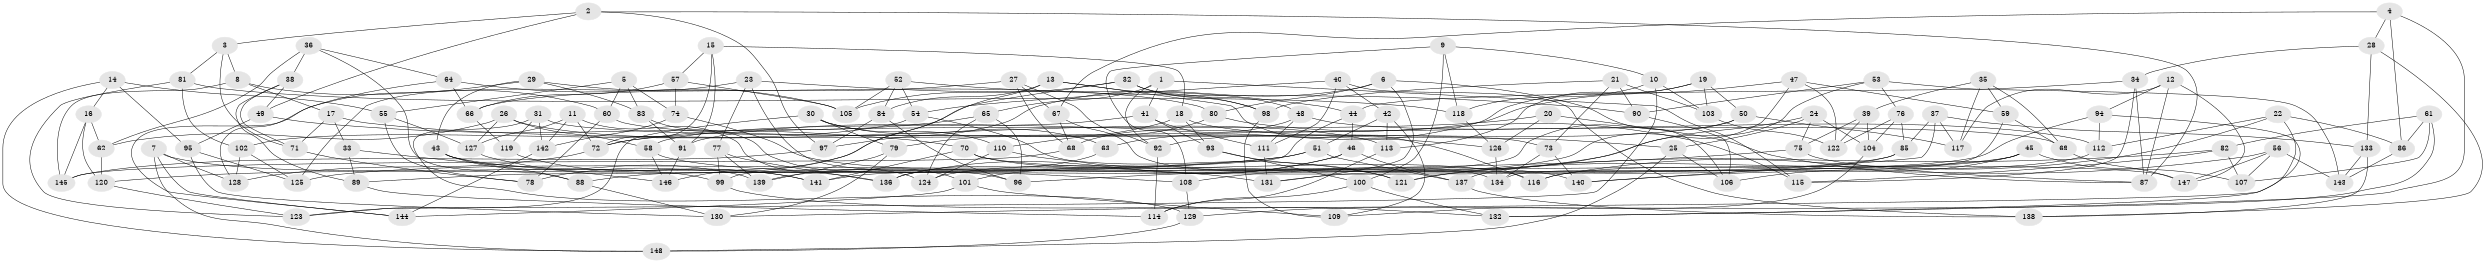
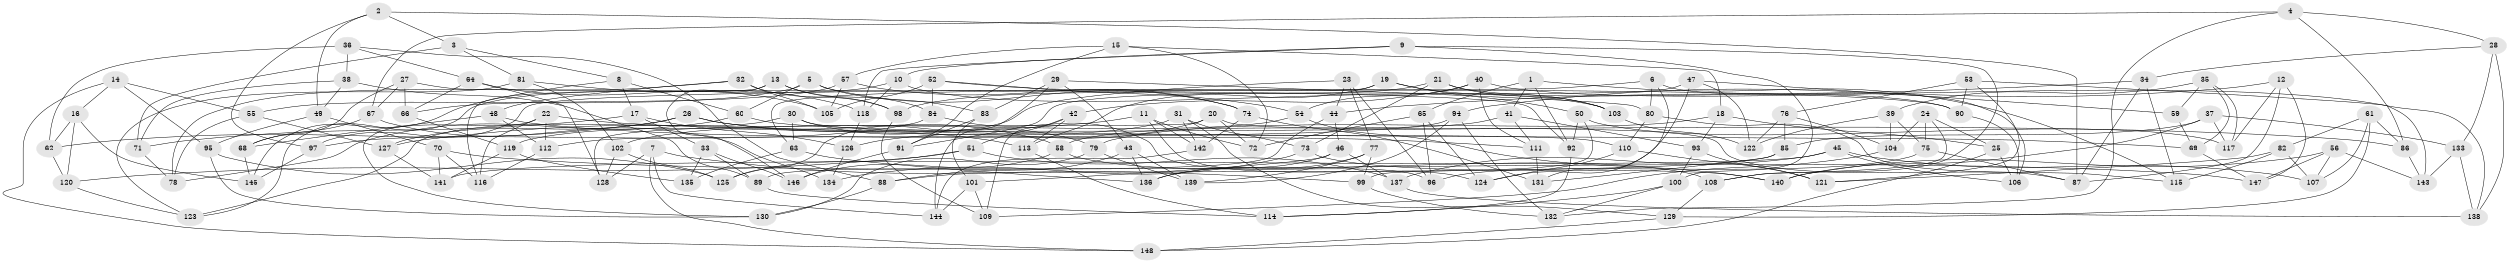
(374, 167) -> (883, 126)
(1764, 171) -> none
none -> (687, 183)
